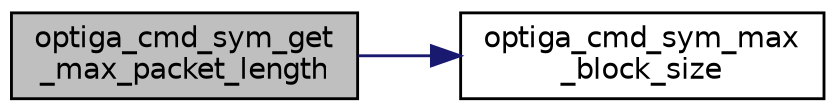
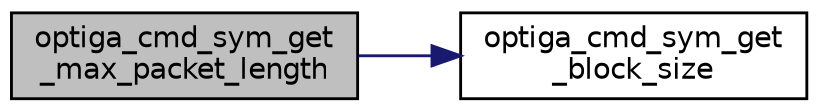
(642, 56) -> (634, 56)
